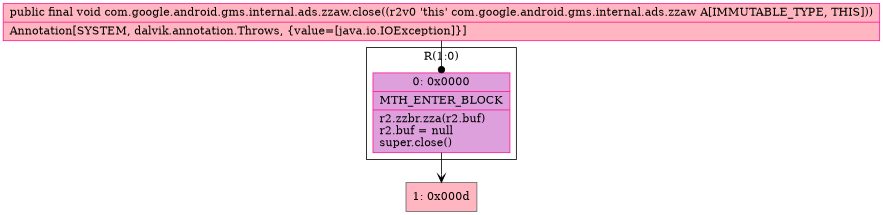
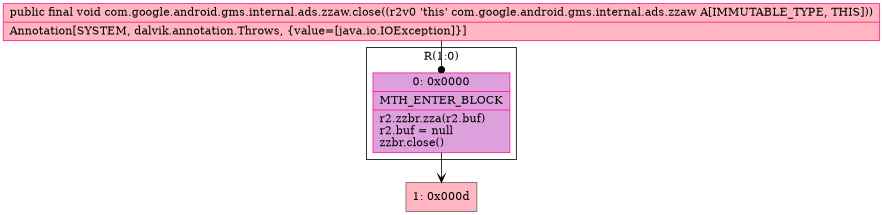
(416, 143) -> (412, 143)
